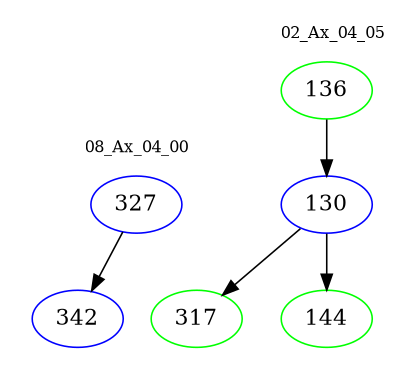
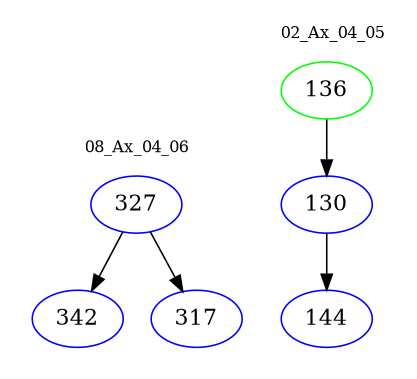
(137, 148) -> (137, 148)
(279, 247) -> (163, 255)
(197, 319) -> (197, 319)
(327, 319) -> (327, 319)
